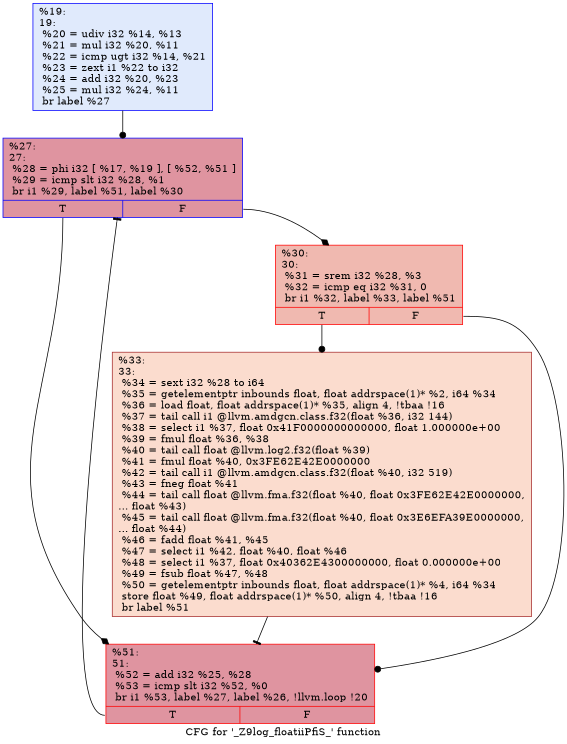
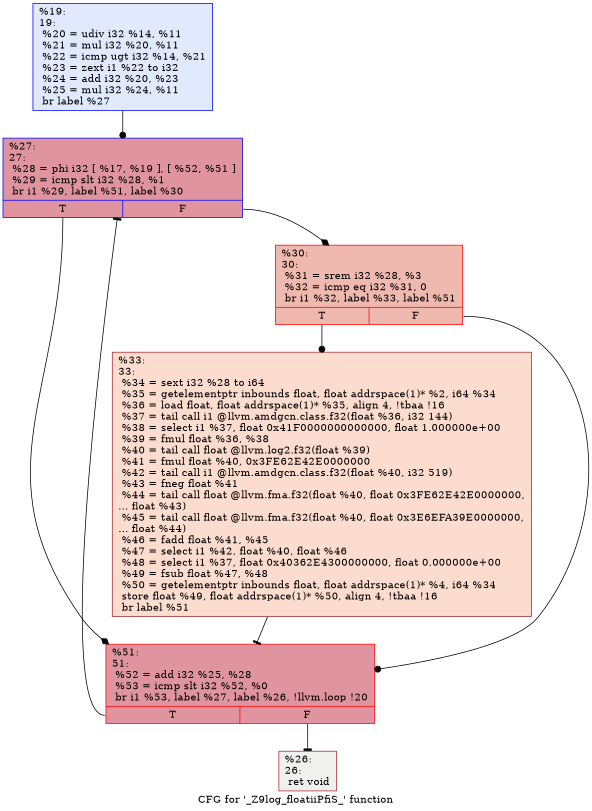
(111, 34) -> (111, 34)
none -> (308, 771)
